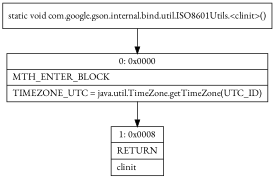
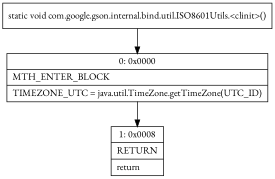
(127, 167) -> (128, 167)
